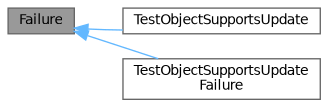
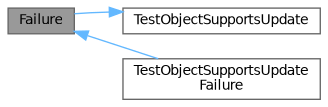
(105, 30) -> (92, 13)
